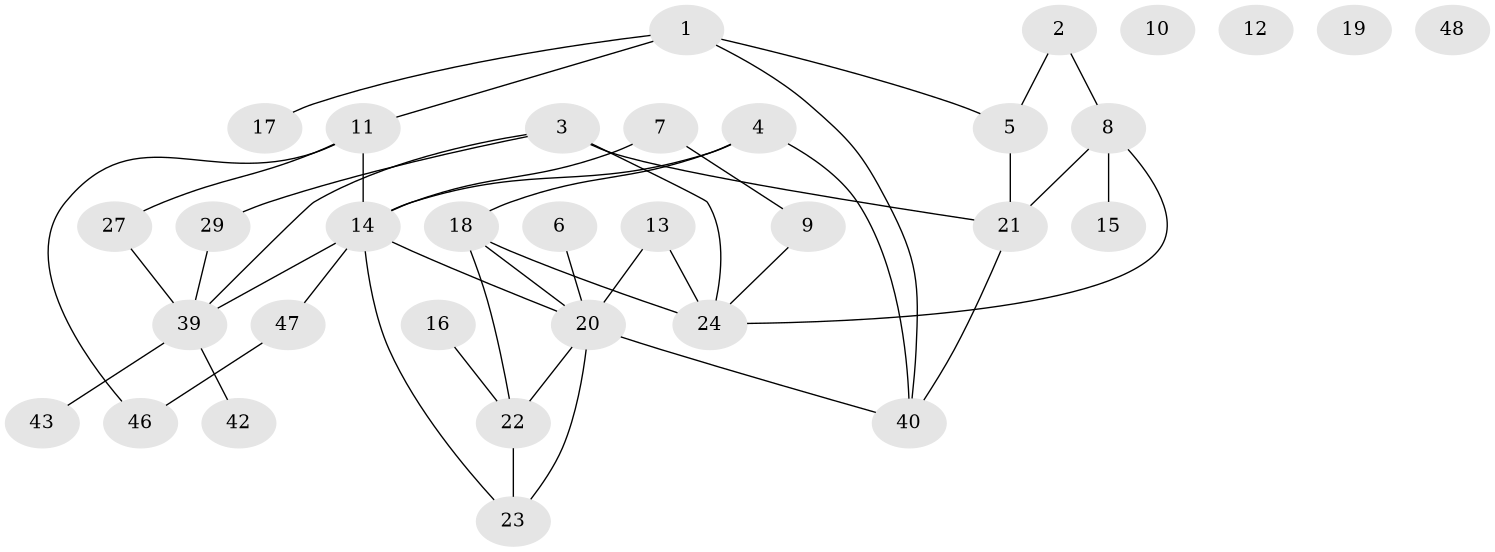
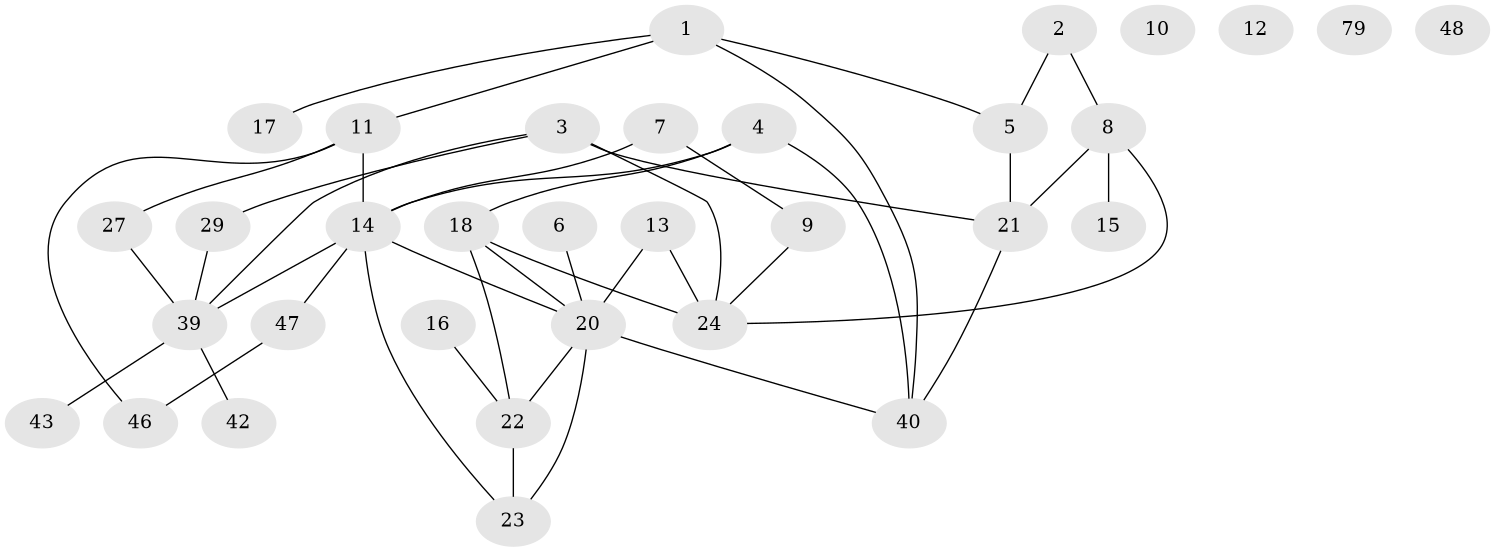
(1354, 30) -> (1354, 30)
